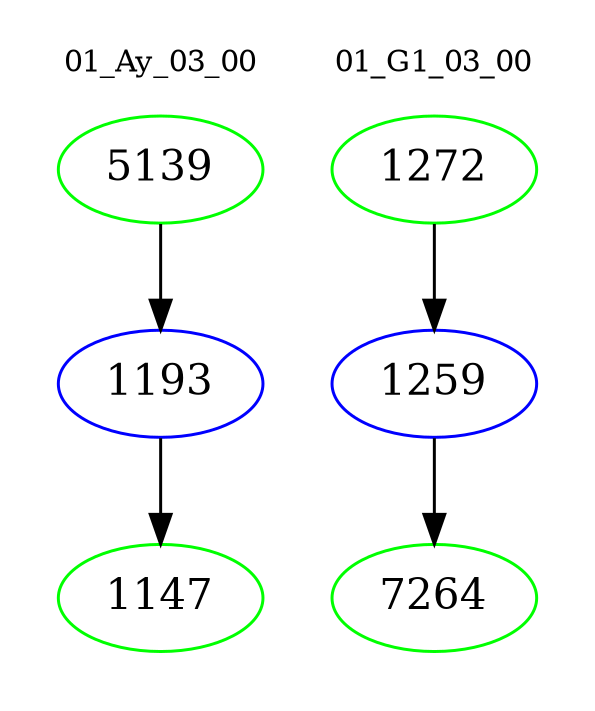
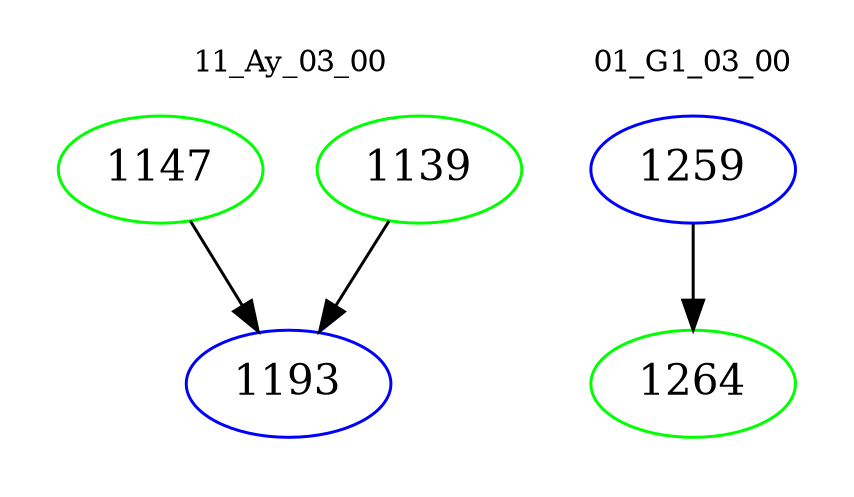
(161, 64) -> (290, 64)
(161, 170) -> (419, 170)
(434, 170) -> none
(161, 476) -> (216, 263)
(434, 598) -> (693, 384)
